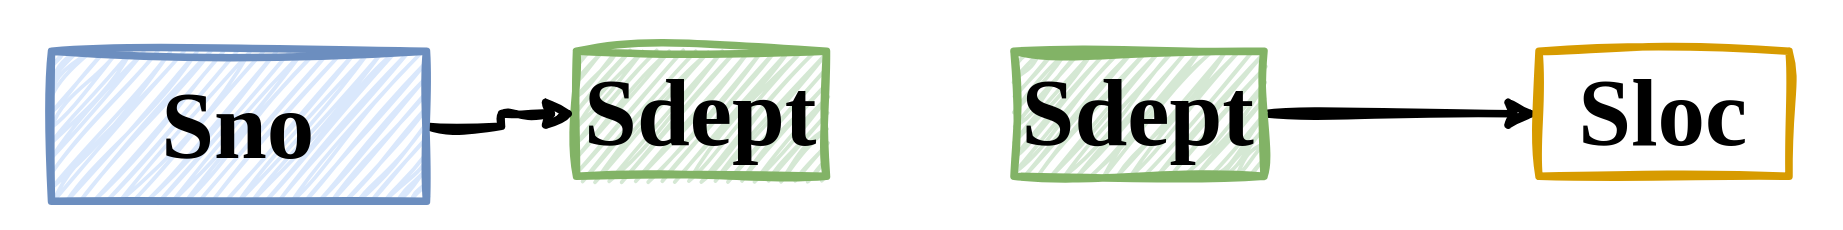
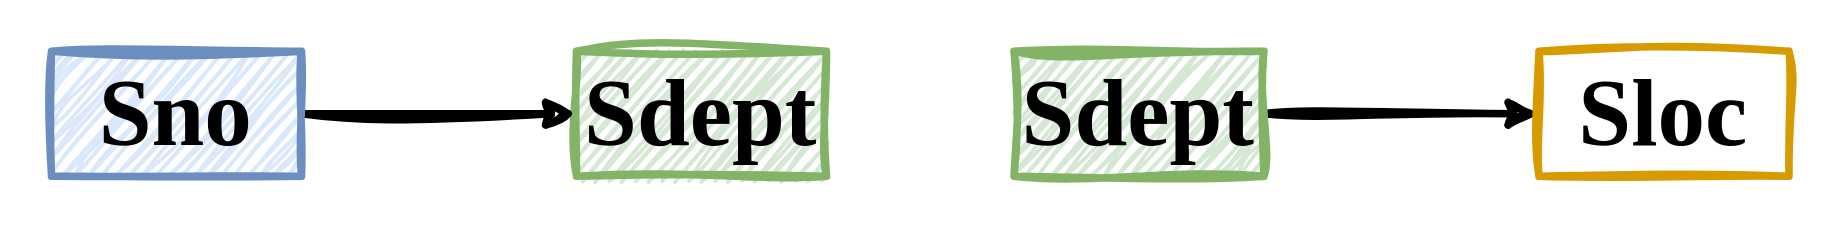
(239, 126) -> (176, 114)
